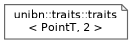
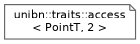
(66, 22) -> (70, 22)
